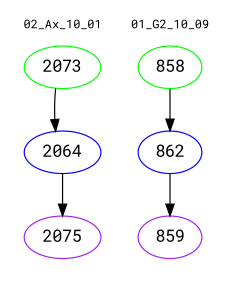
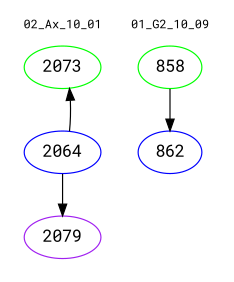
(55, 104) -> (70, 116)
(63, 237) -> (63, 237)
(170, 237) -> none
